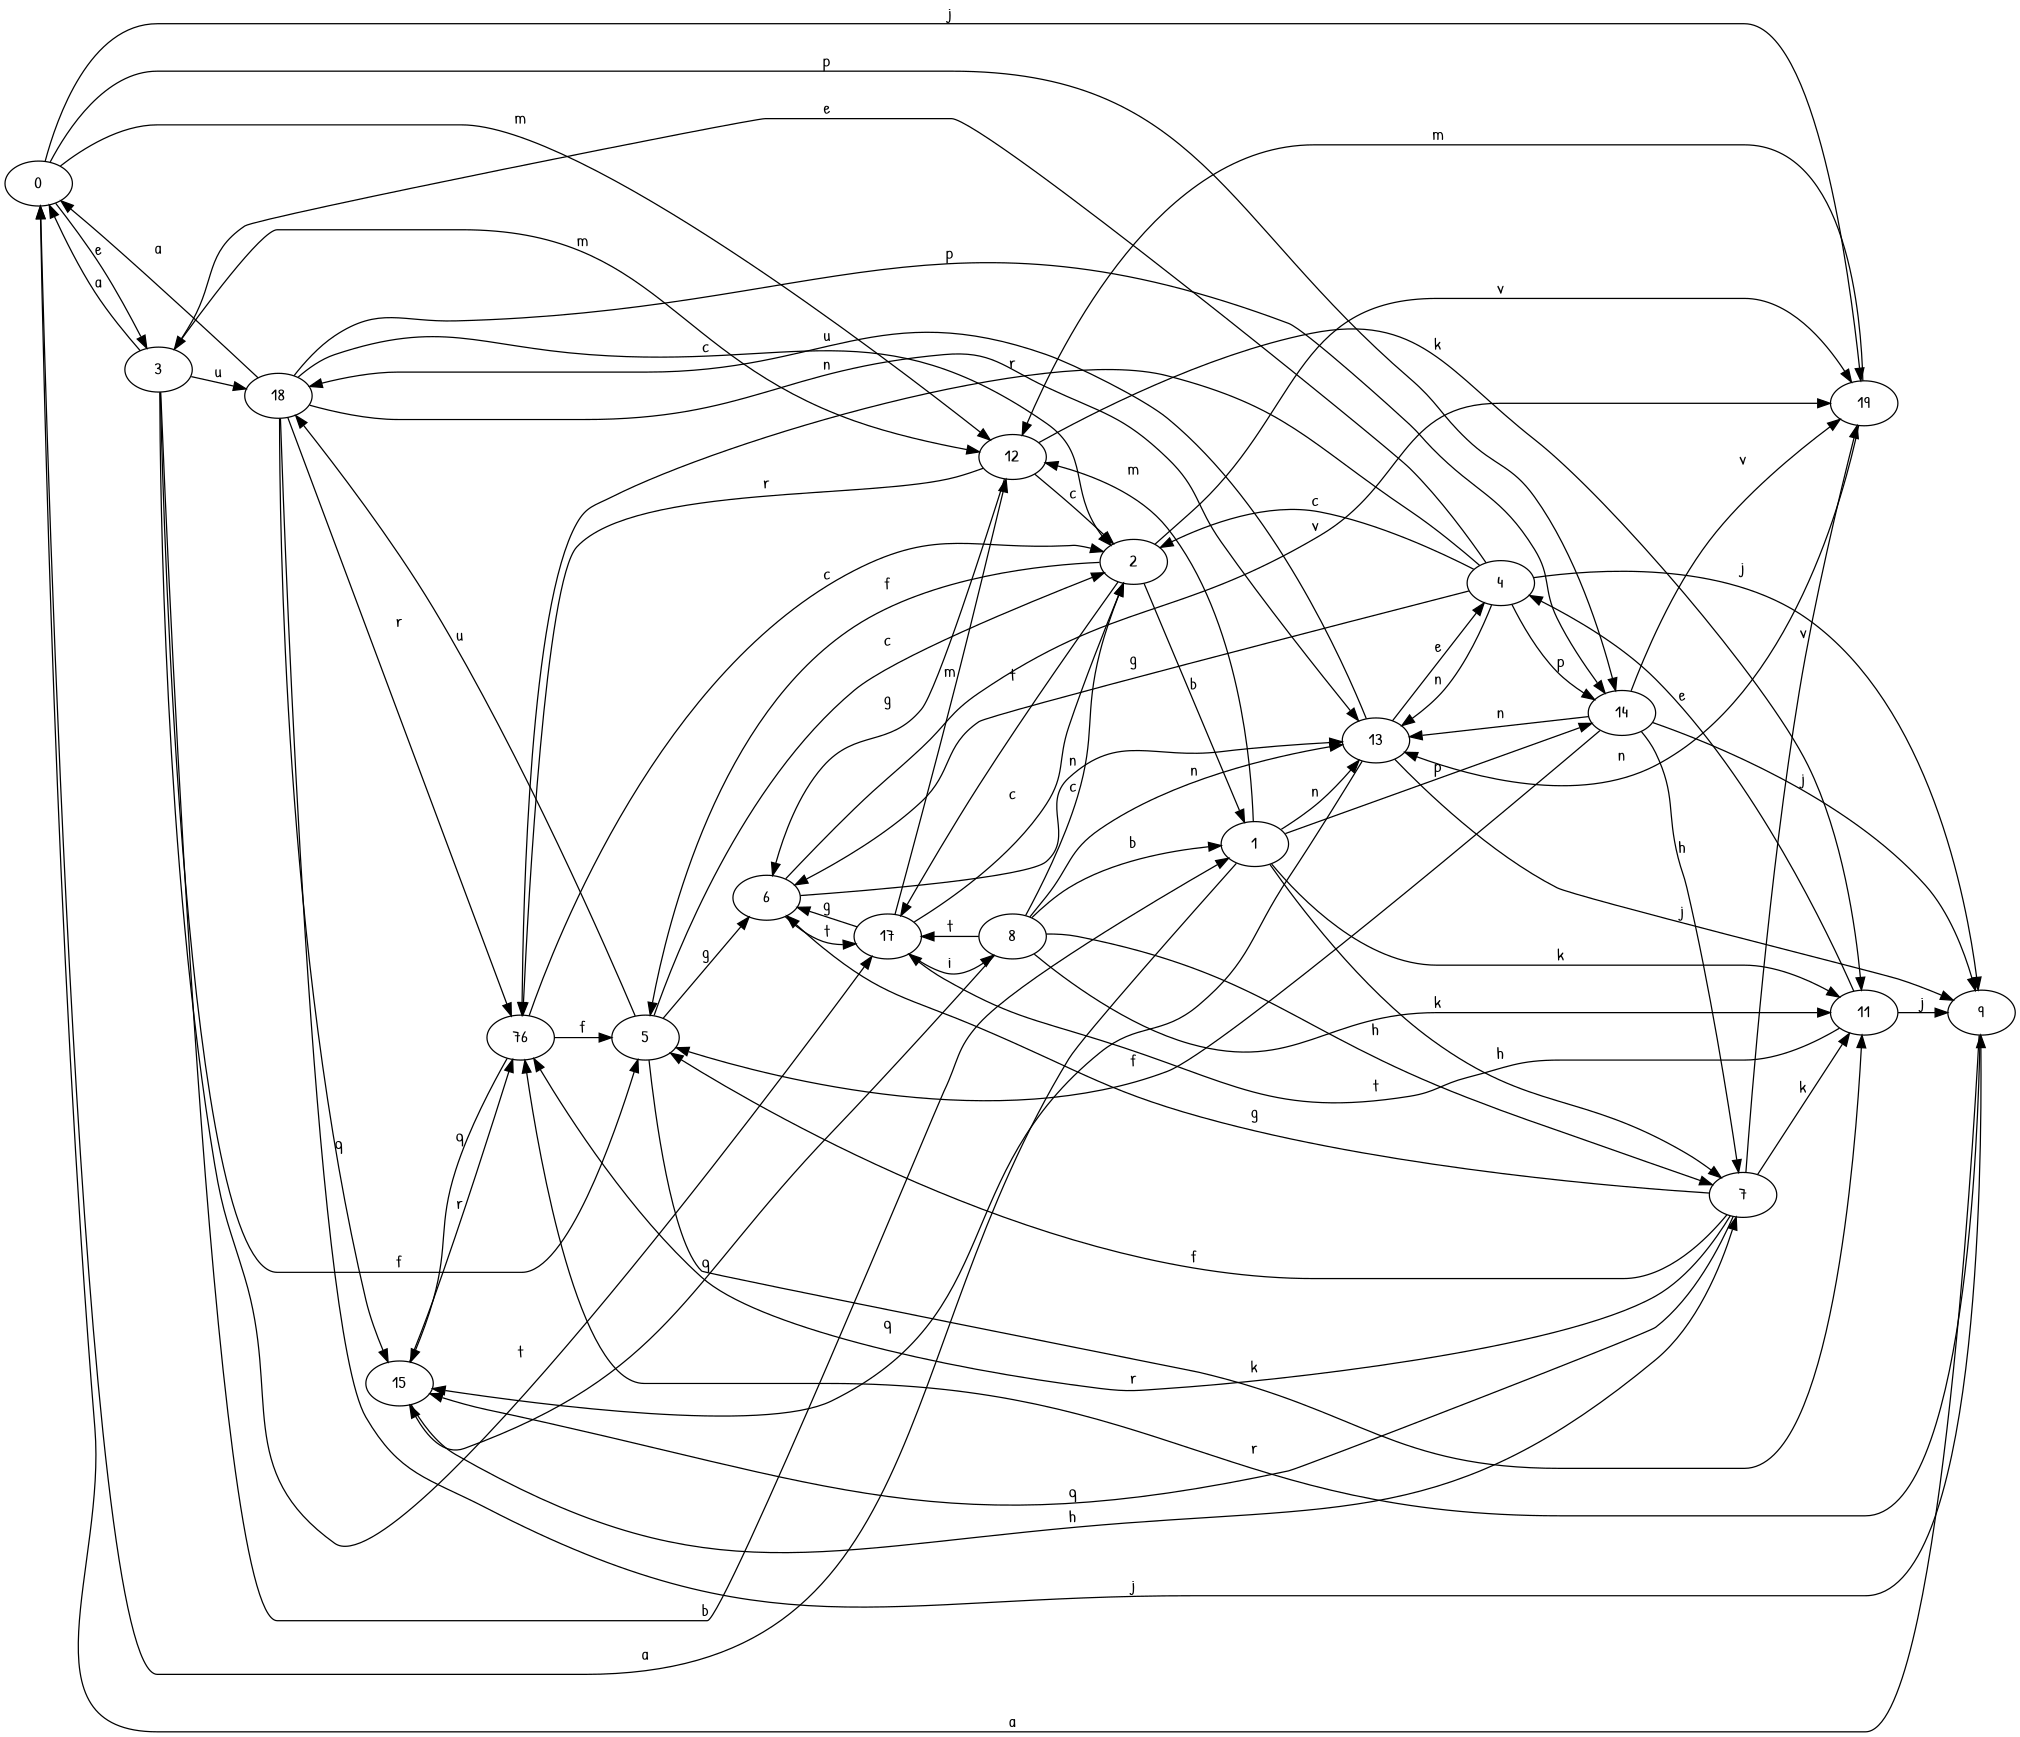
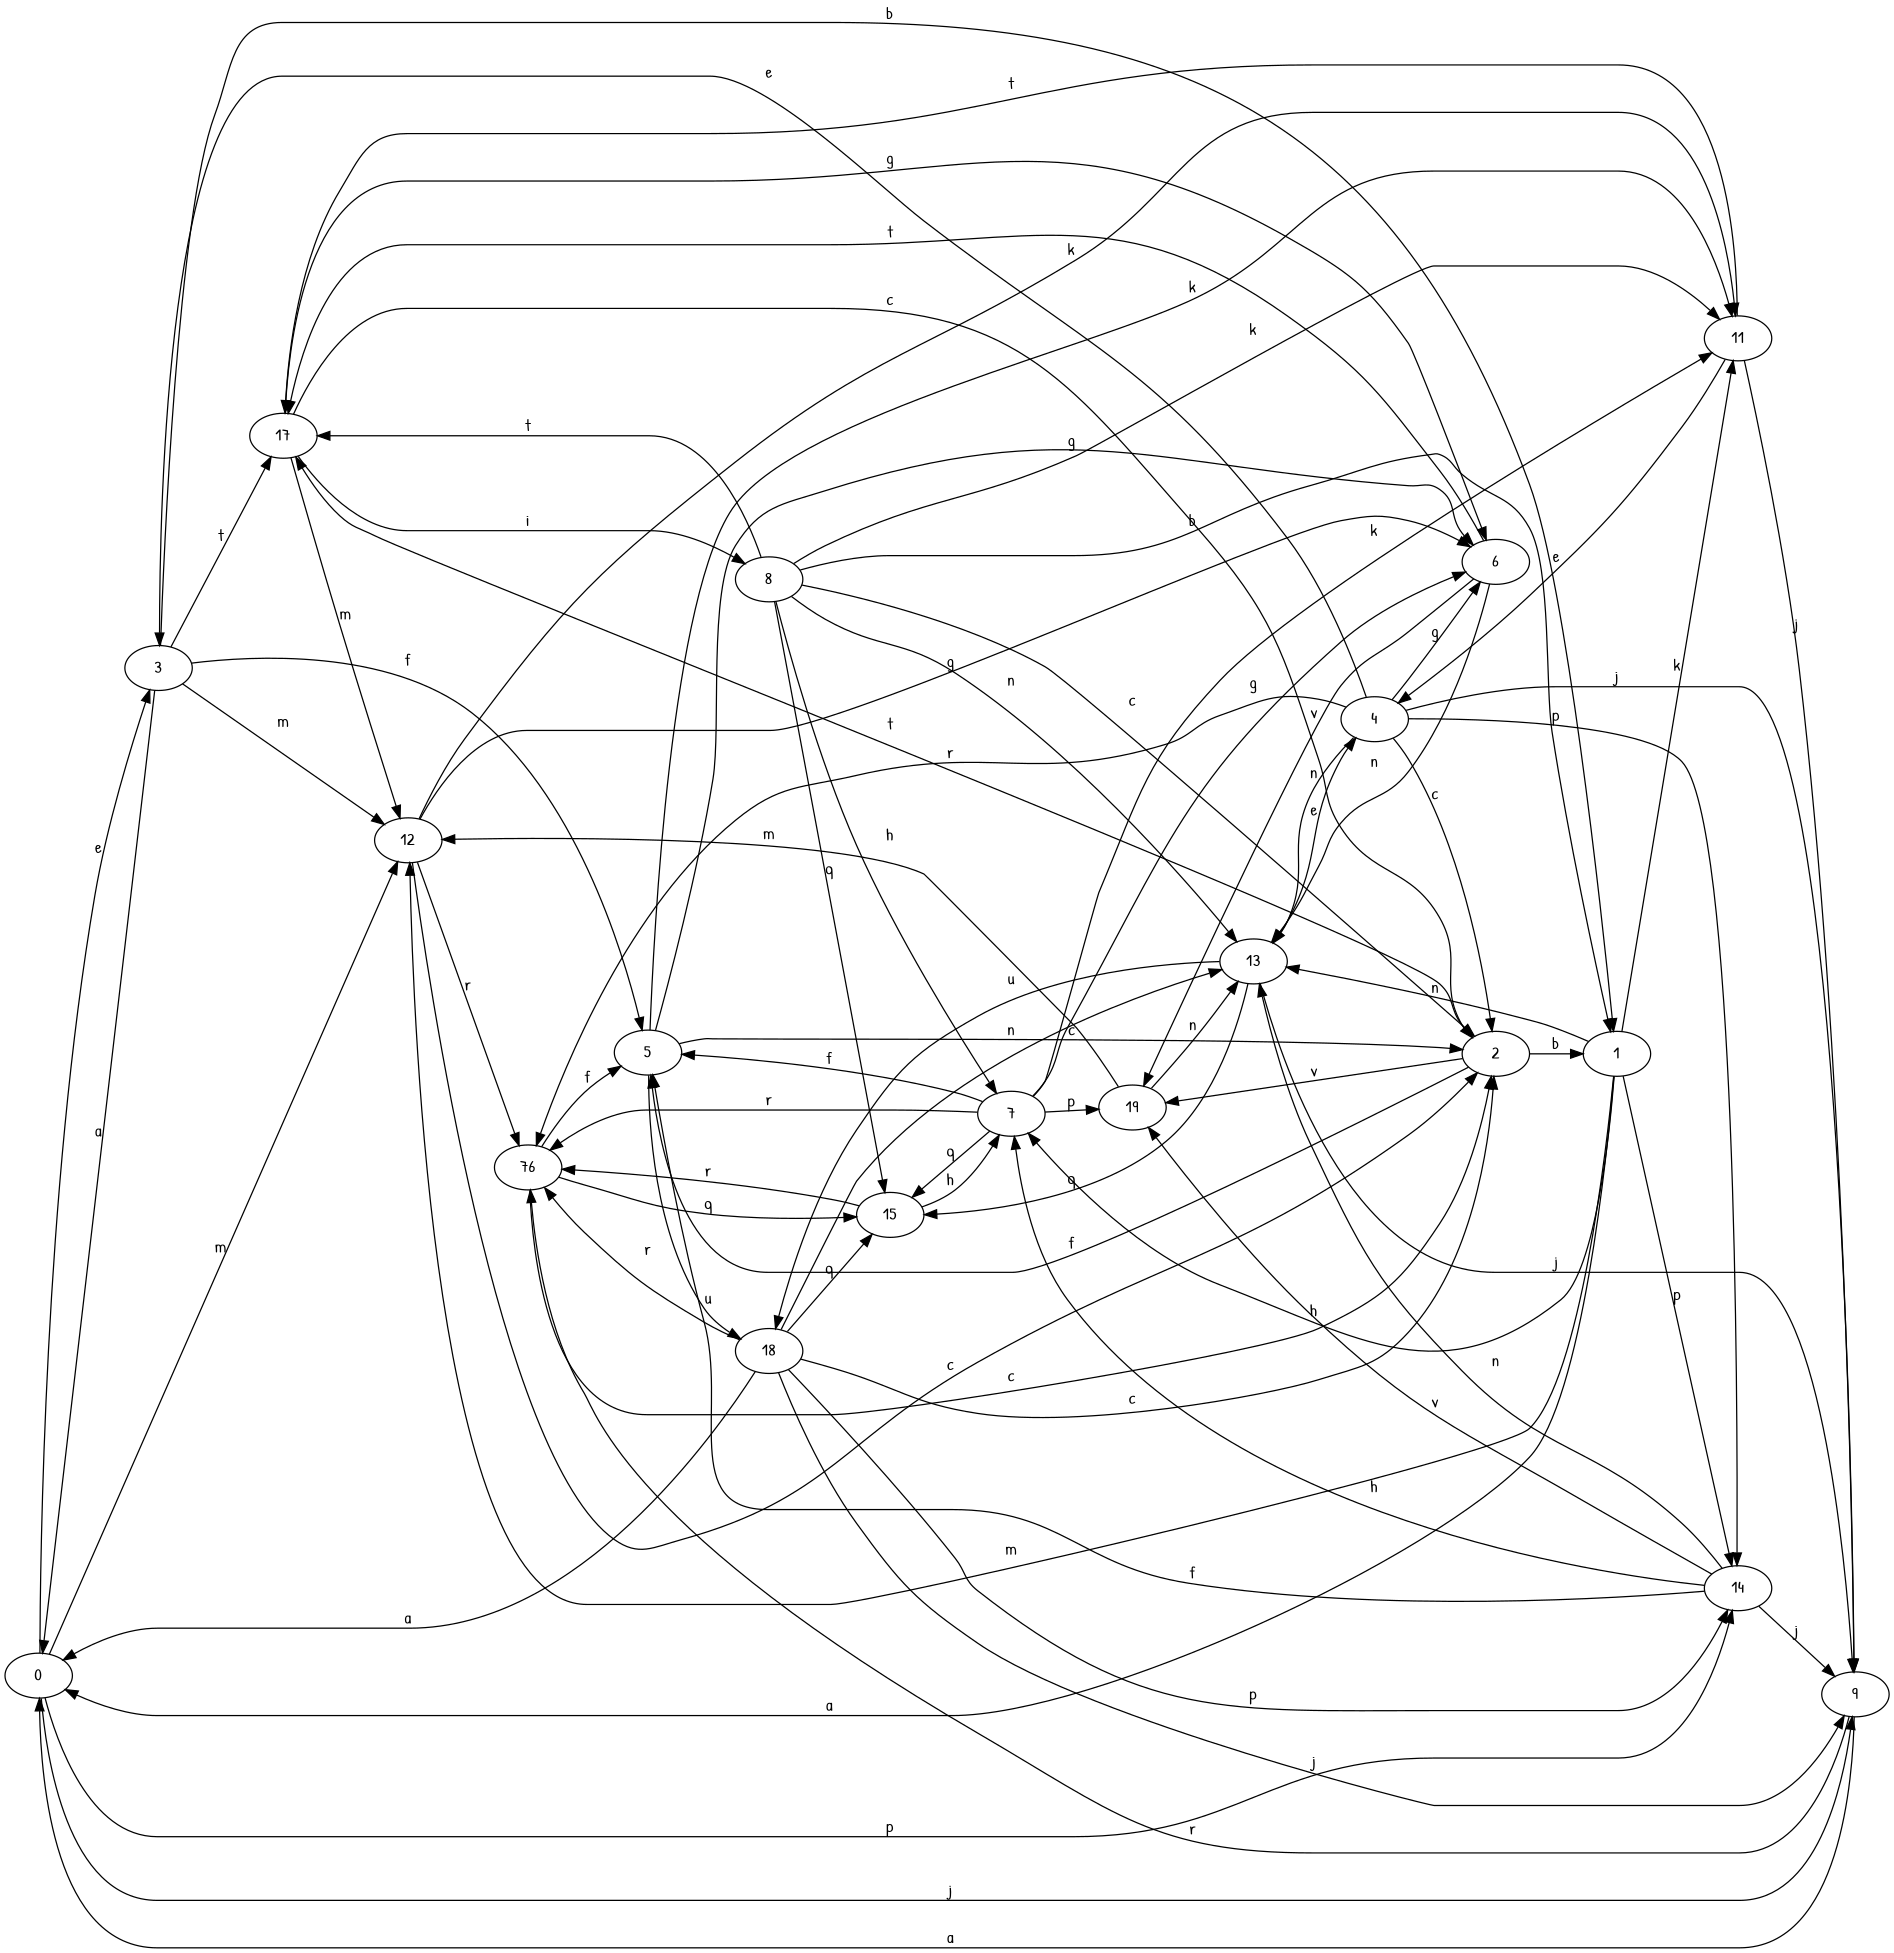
(1044, 24) -> (932, 1900)
(212, 381) -> none
(1804, 634) -> (1072, 1102)
